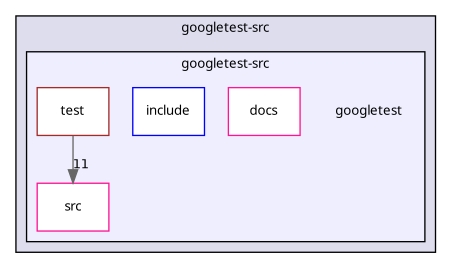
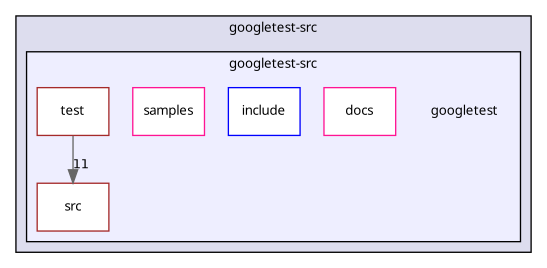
none -> (169, 112)
(73, 207) -> (73, 207)
